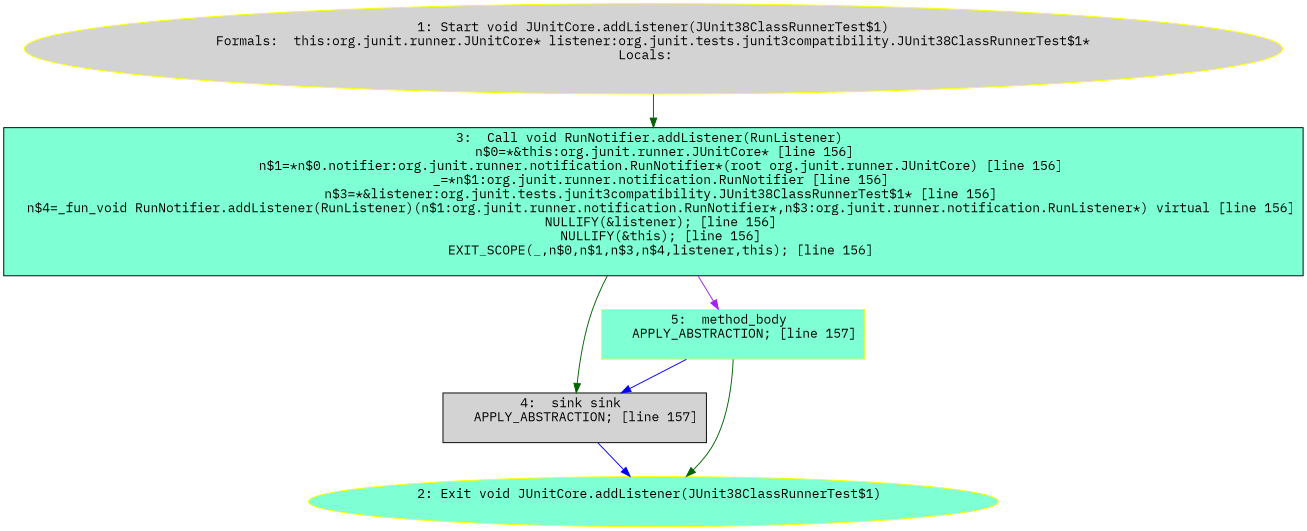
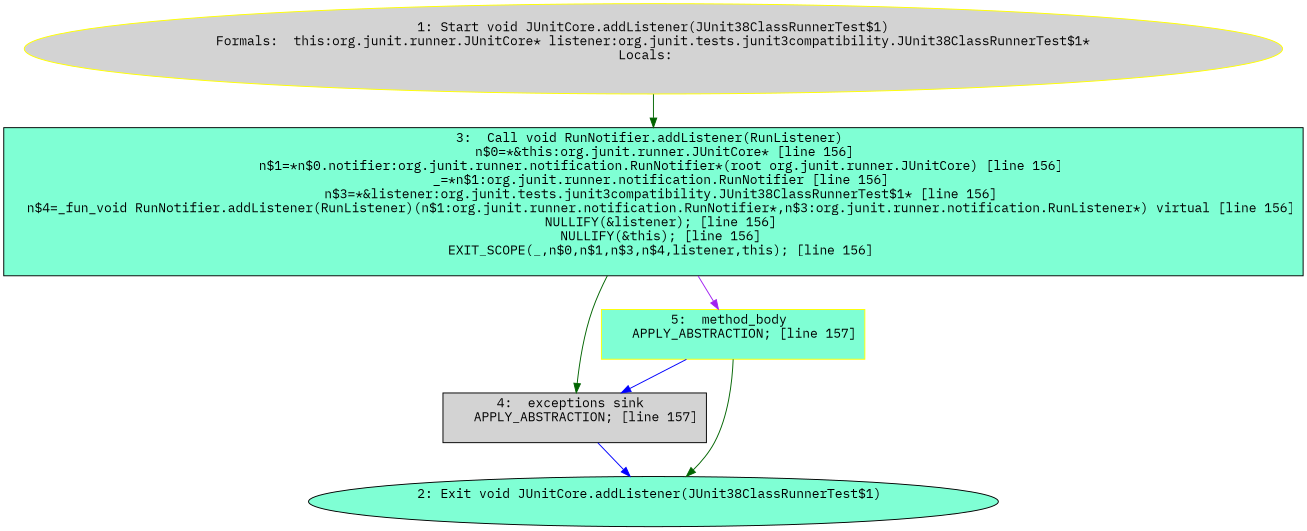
(575, 418) -> (575, 418)
(653, 502) -> (653, 502)
